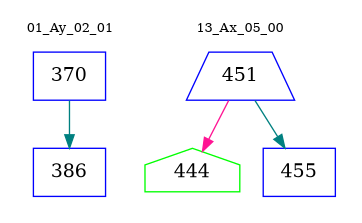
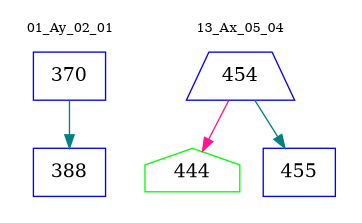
(241, 29) -> (241, 29)
(241, 76) -> (241, 76)
(69, 172) -> (69, 172)
